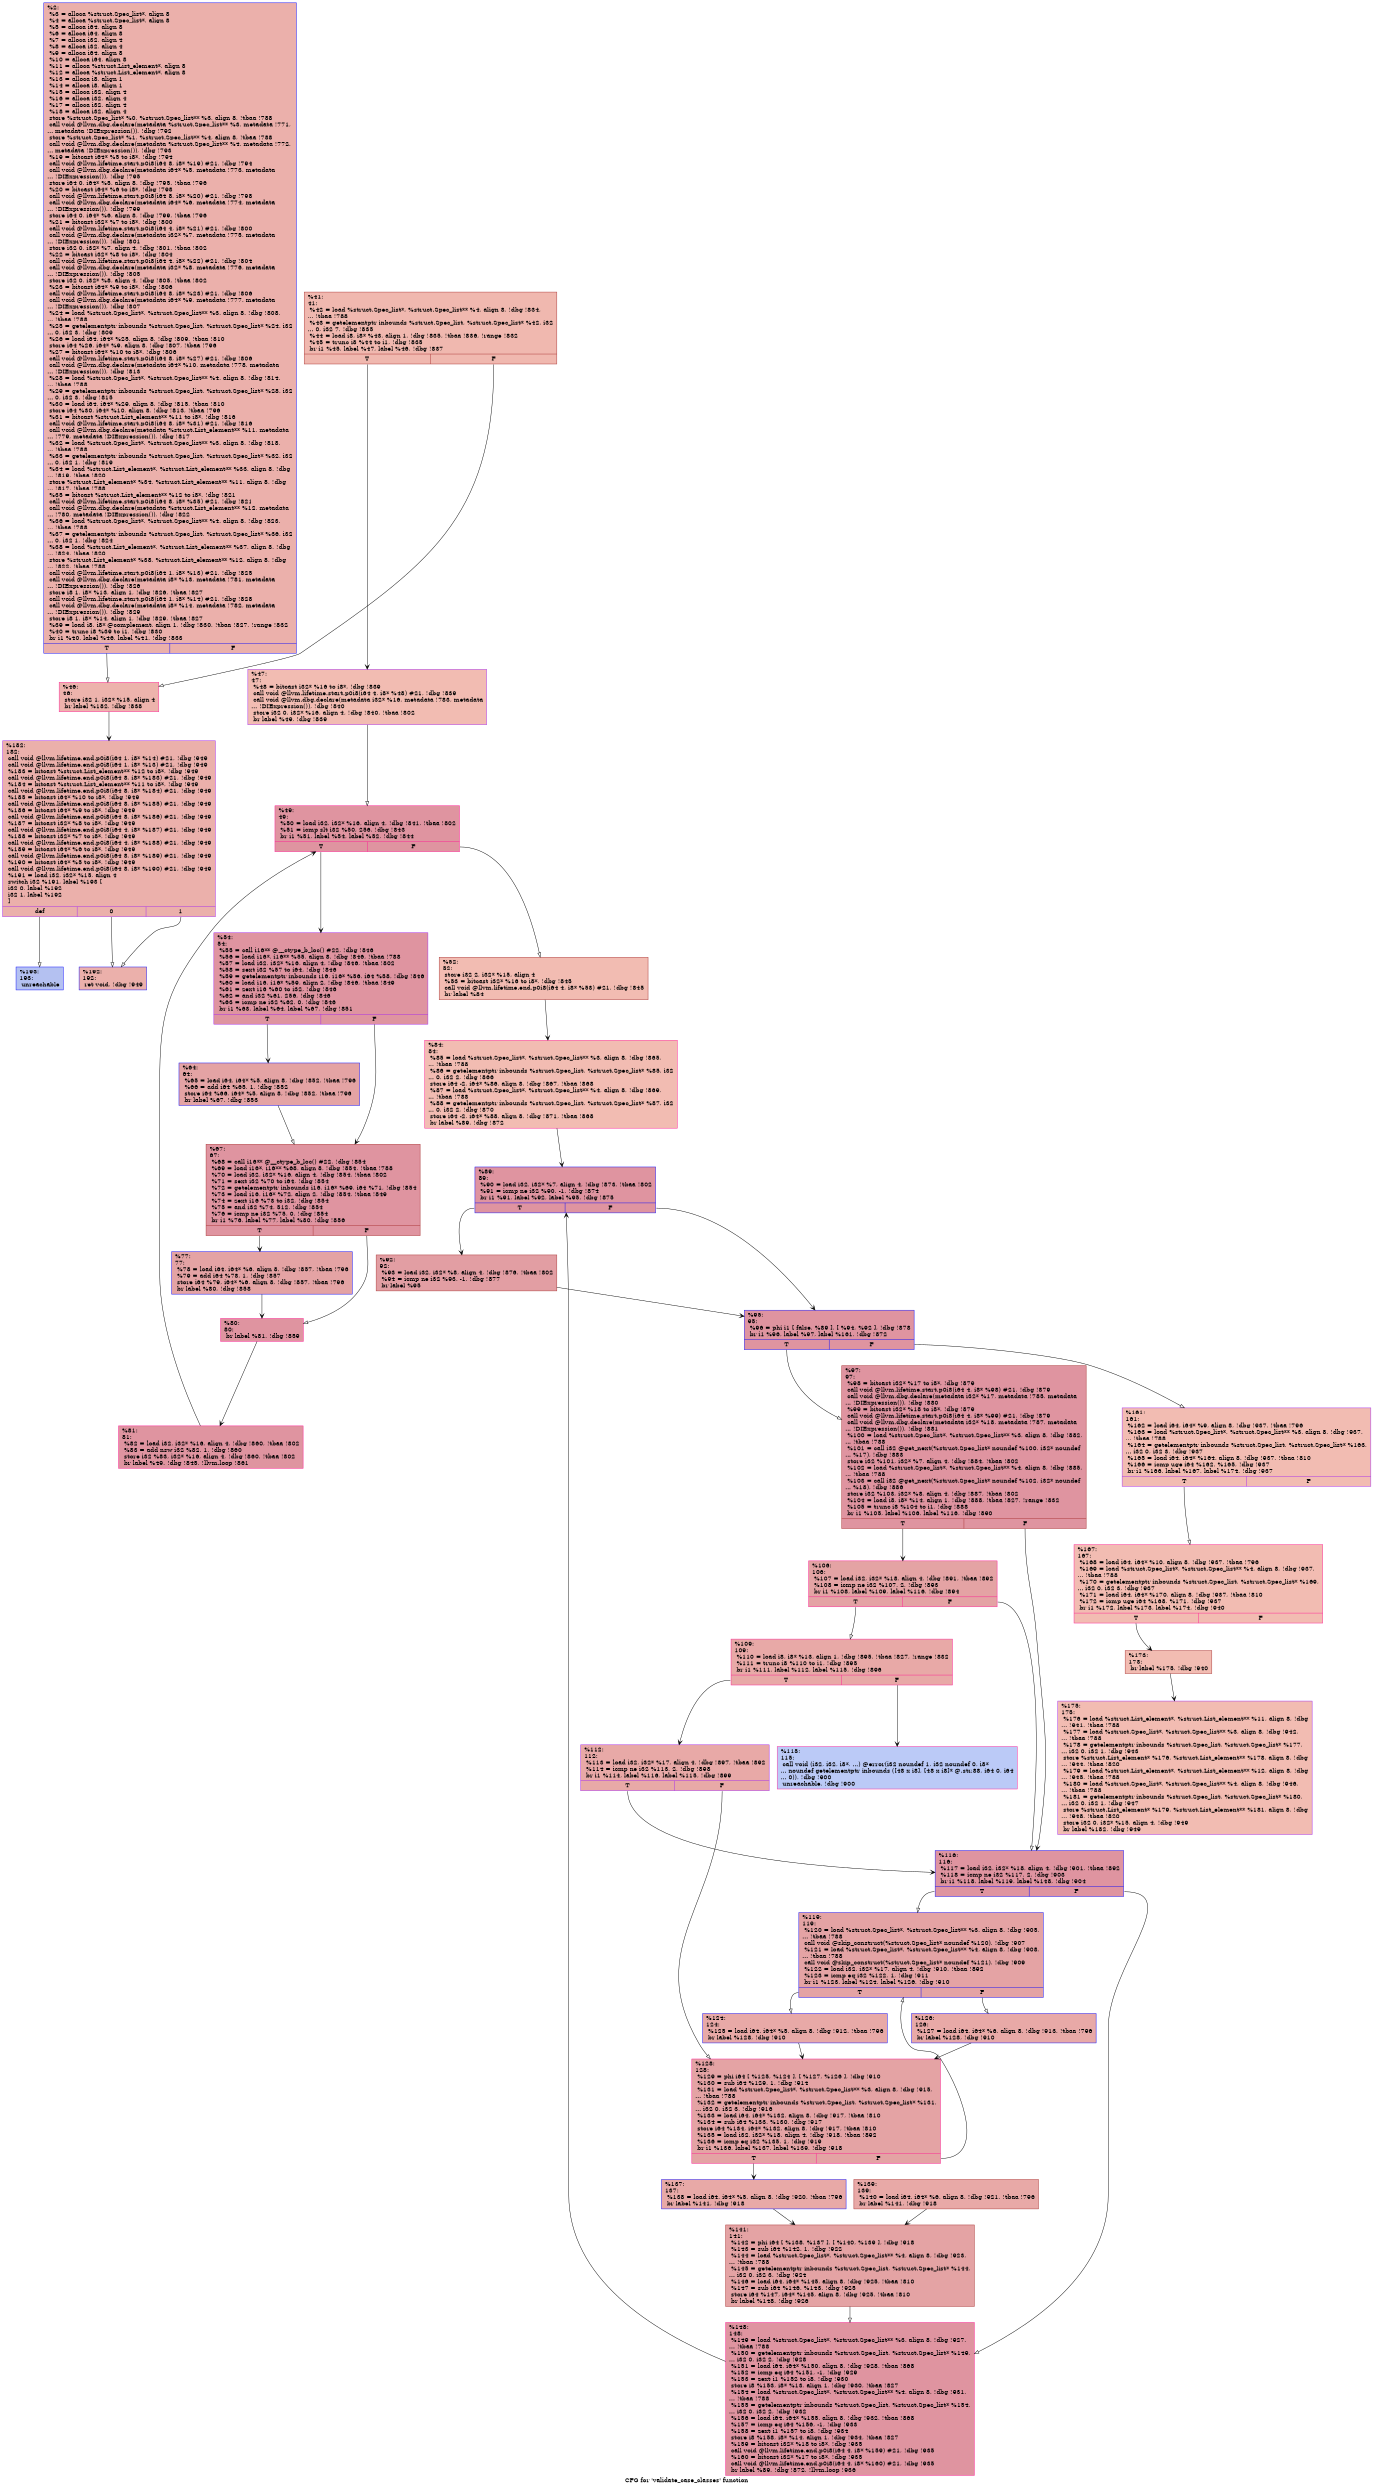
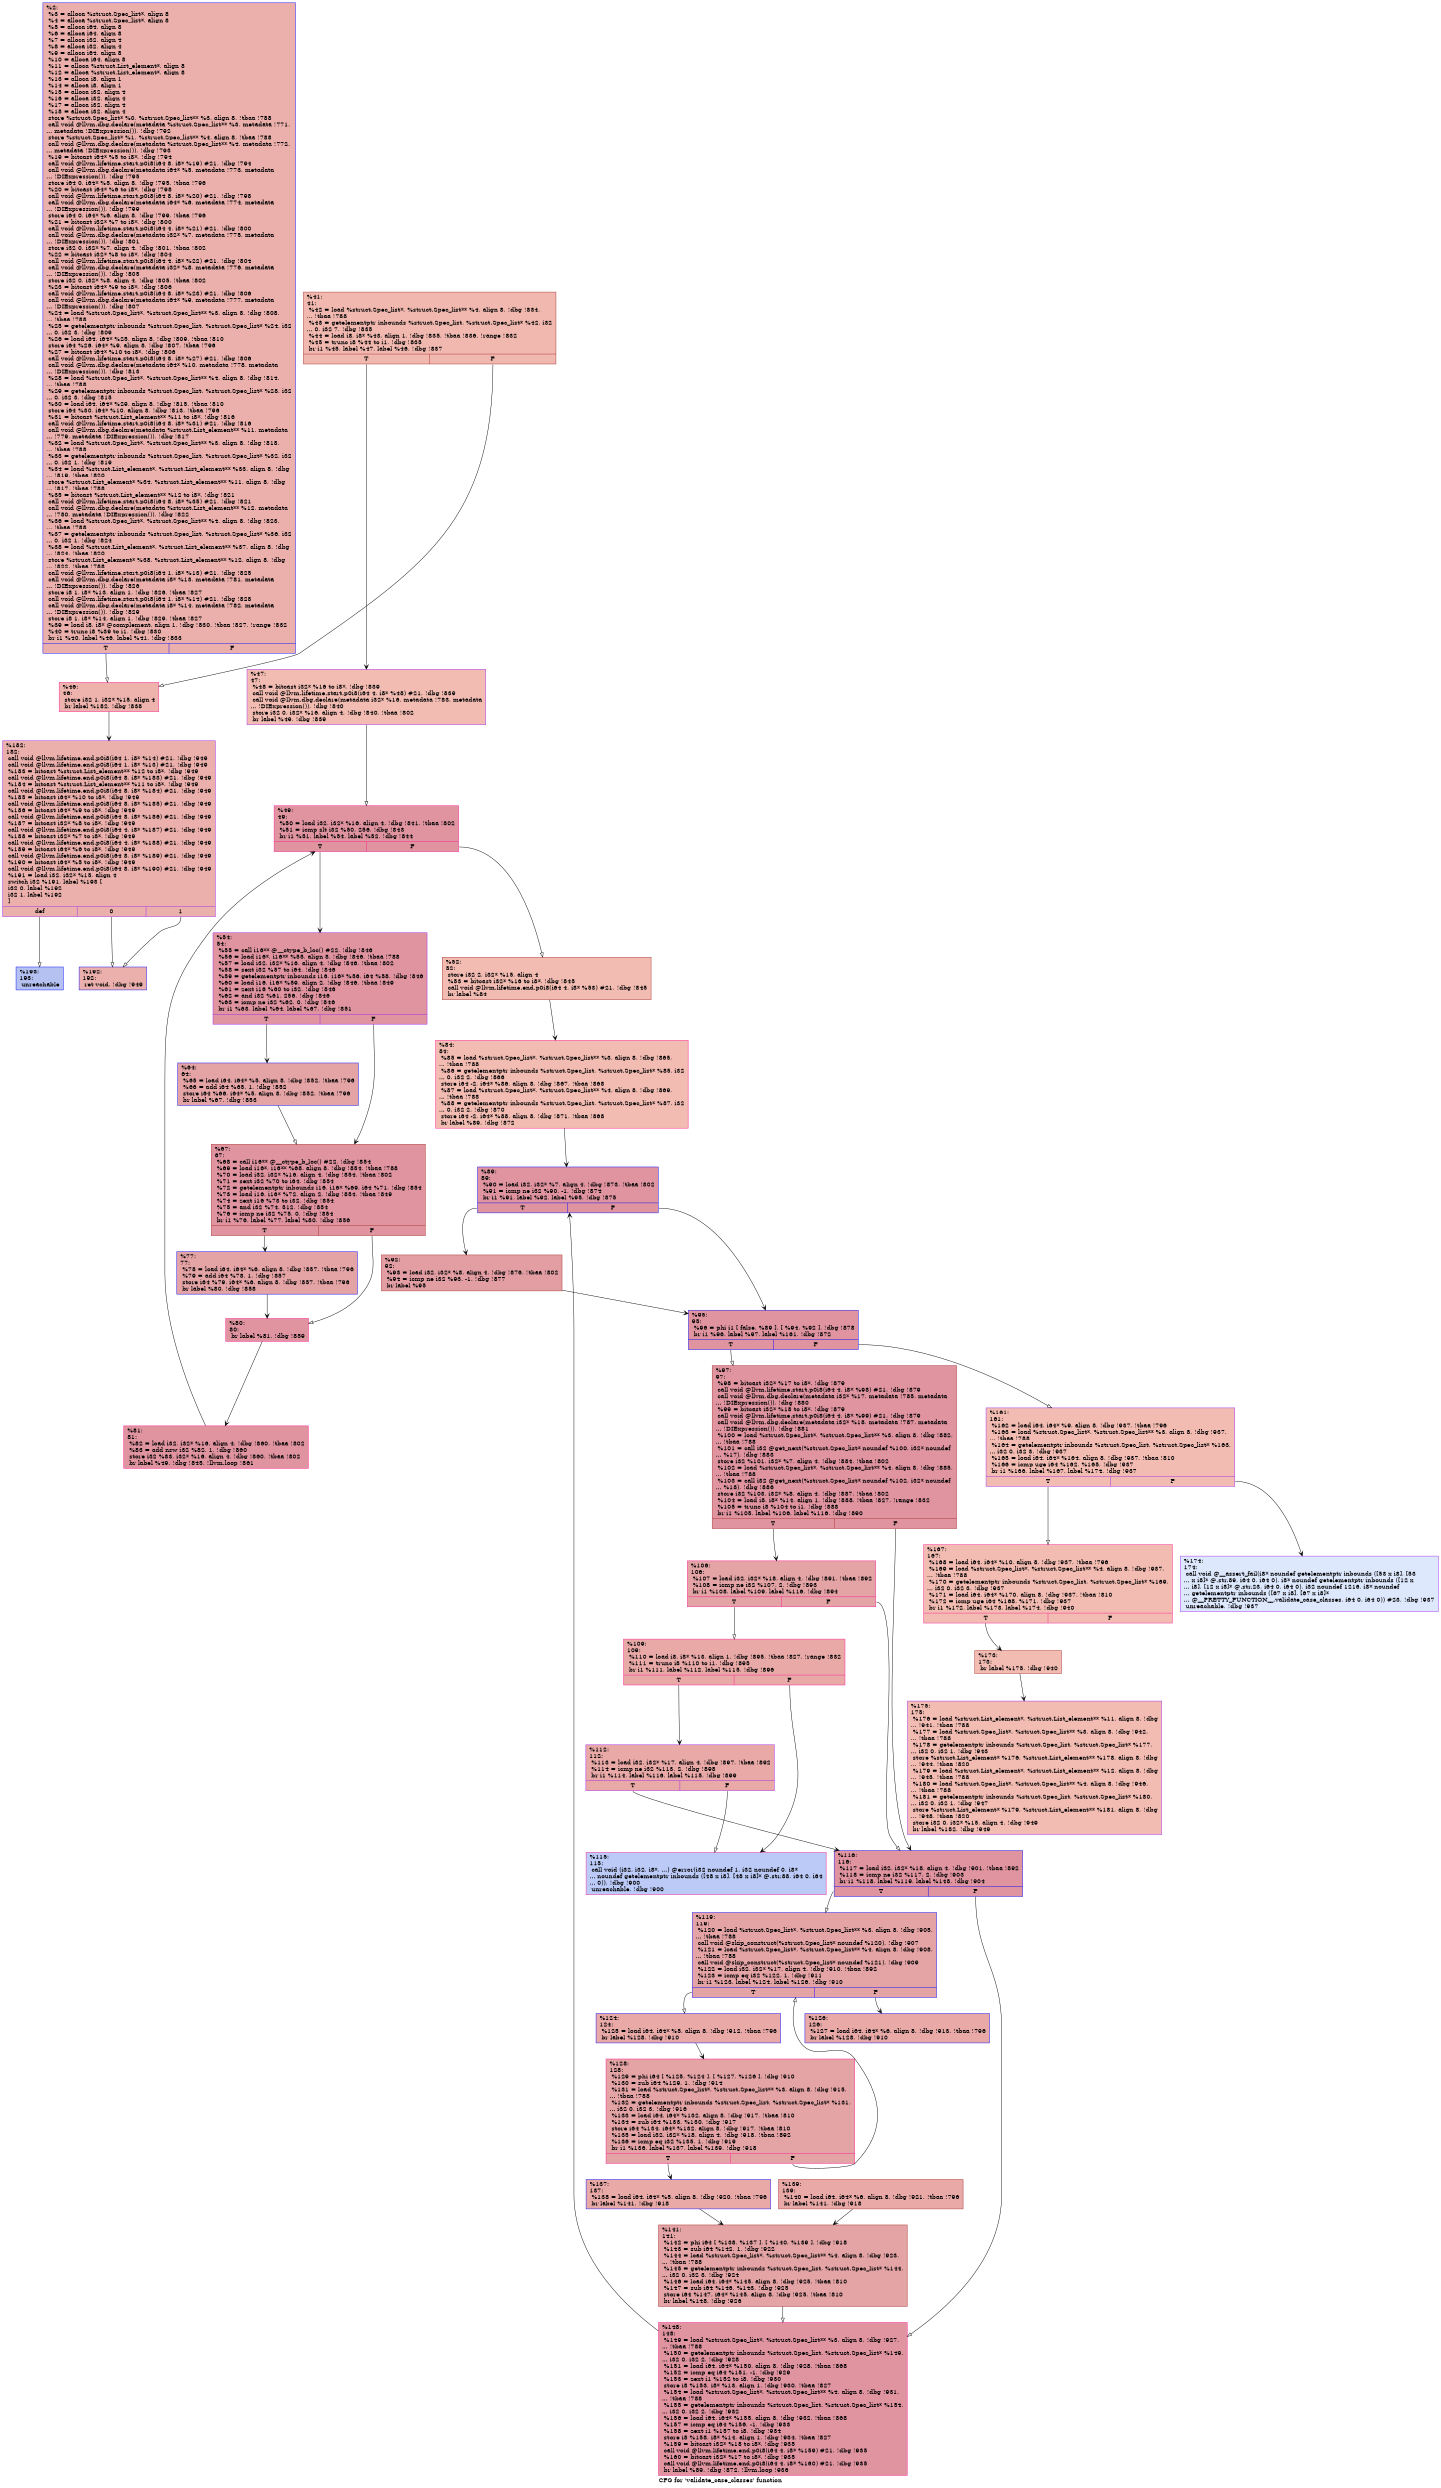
none -> (1309, 1584)
(689, 1925) -> (725, 1817)
(983, 2004) -> (877, 2004)
(955, 2050) -> none
